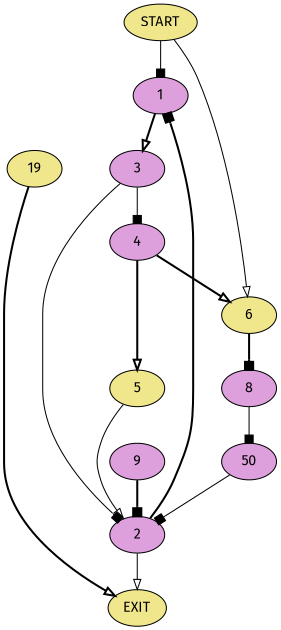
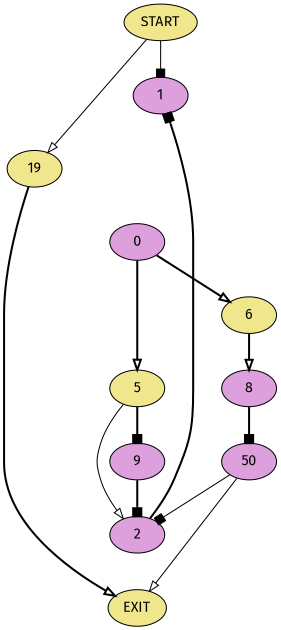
(224, 159) -> (101, 92)
(137, 169) -> none
(137, 242) -> (137, 242)
(249, 347) -> (249, 347)
none -> (137, 420)
(249, 420) -> (249, 420)
(137, 566) -> (196, 531)
